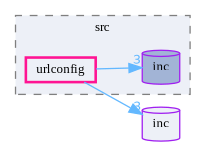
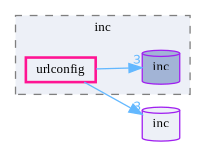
(103, 28) -> (103, 28)
